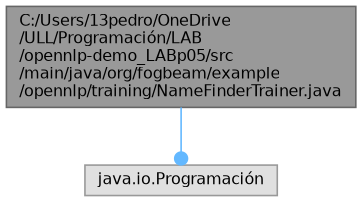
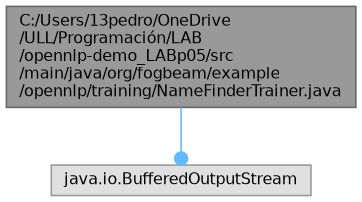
(181, 180) -> (181, 180)
